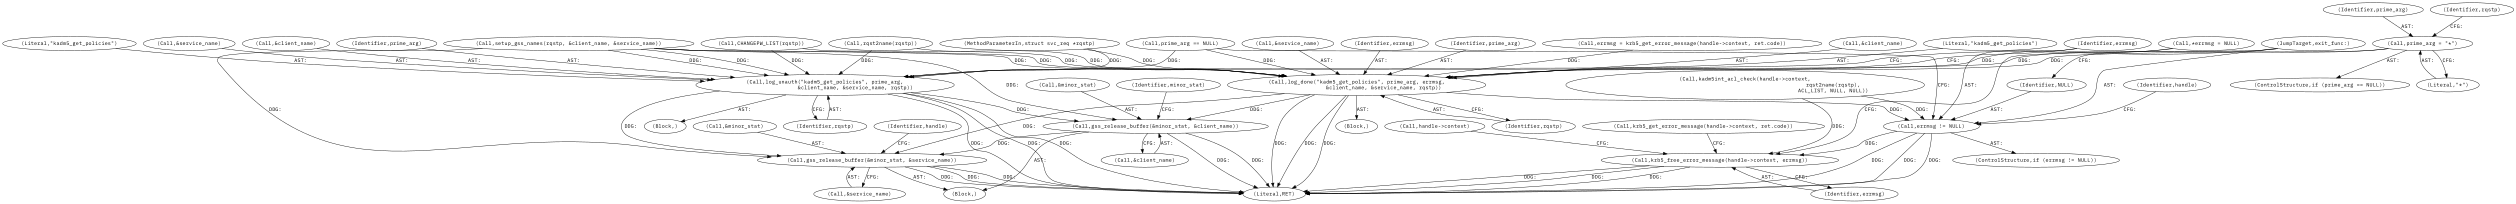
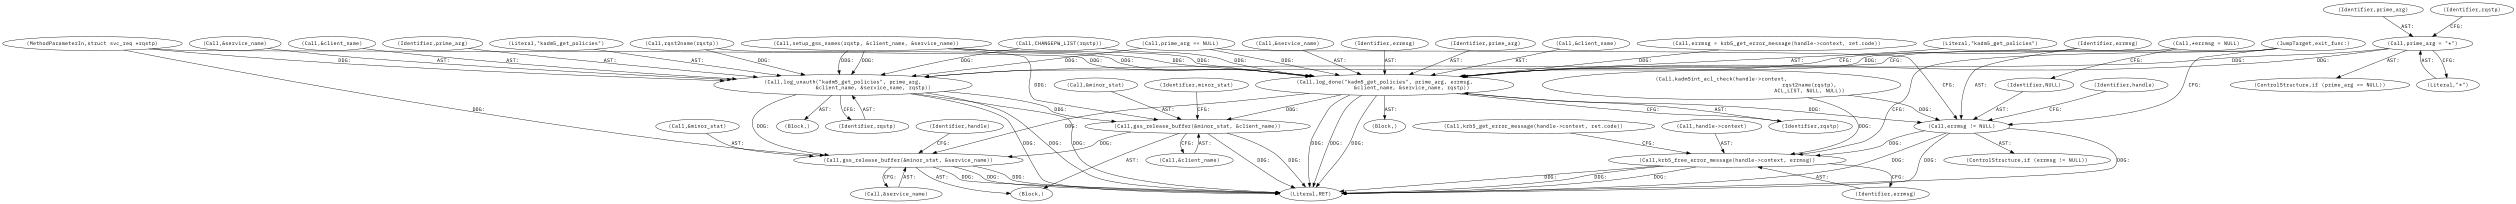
(2112, 85) -> (2197, 85)
(1605, 143) -> (1729, 143)
(345, 145) -> (471, 111)
